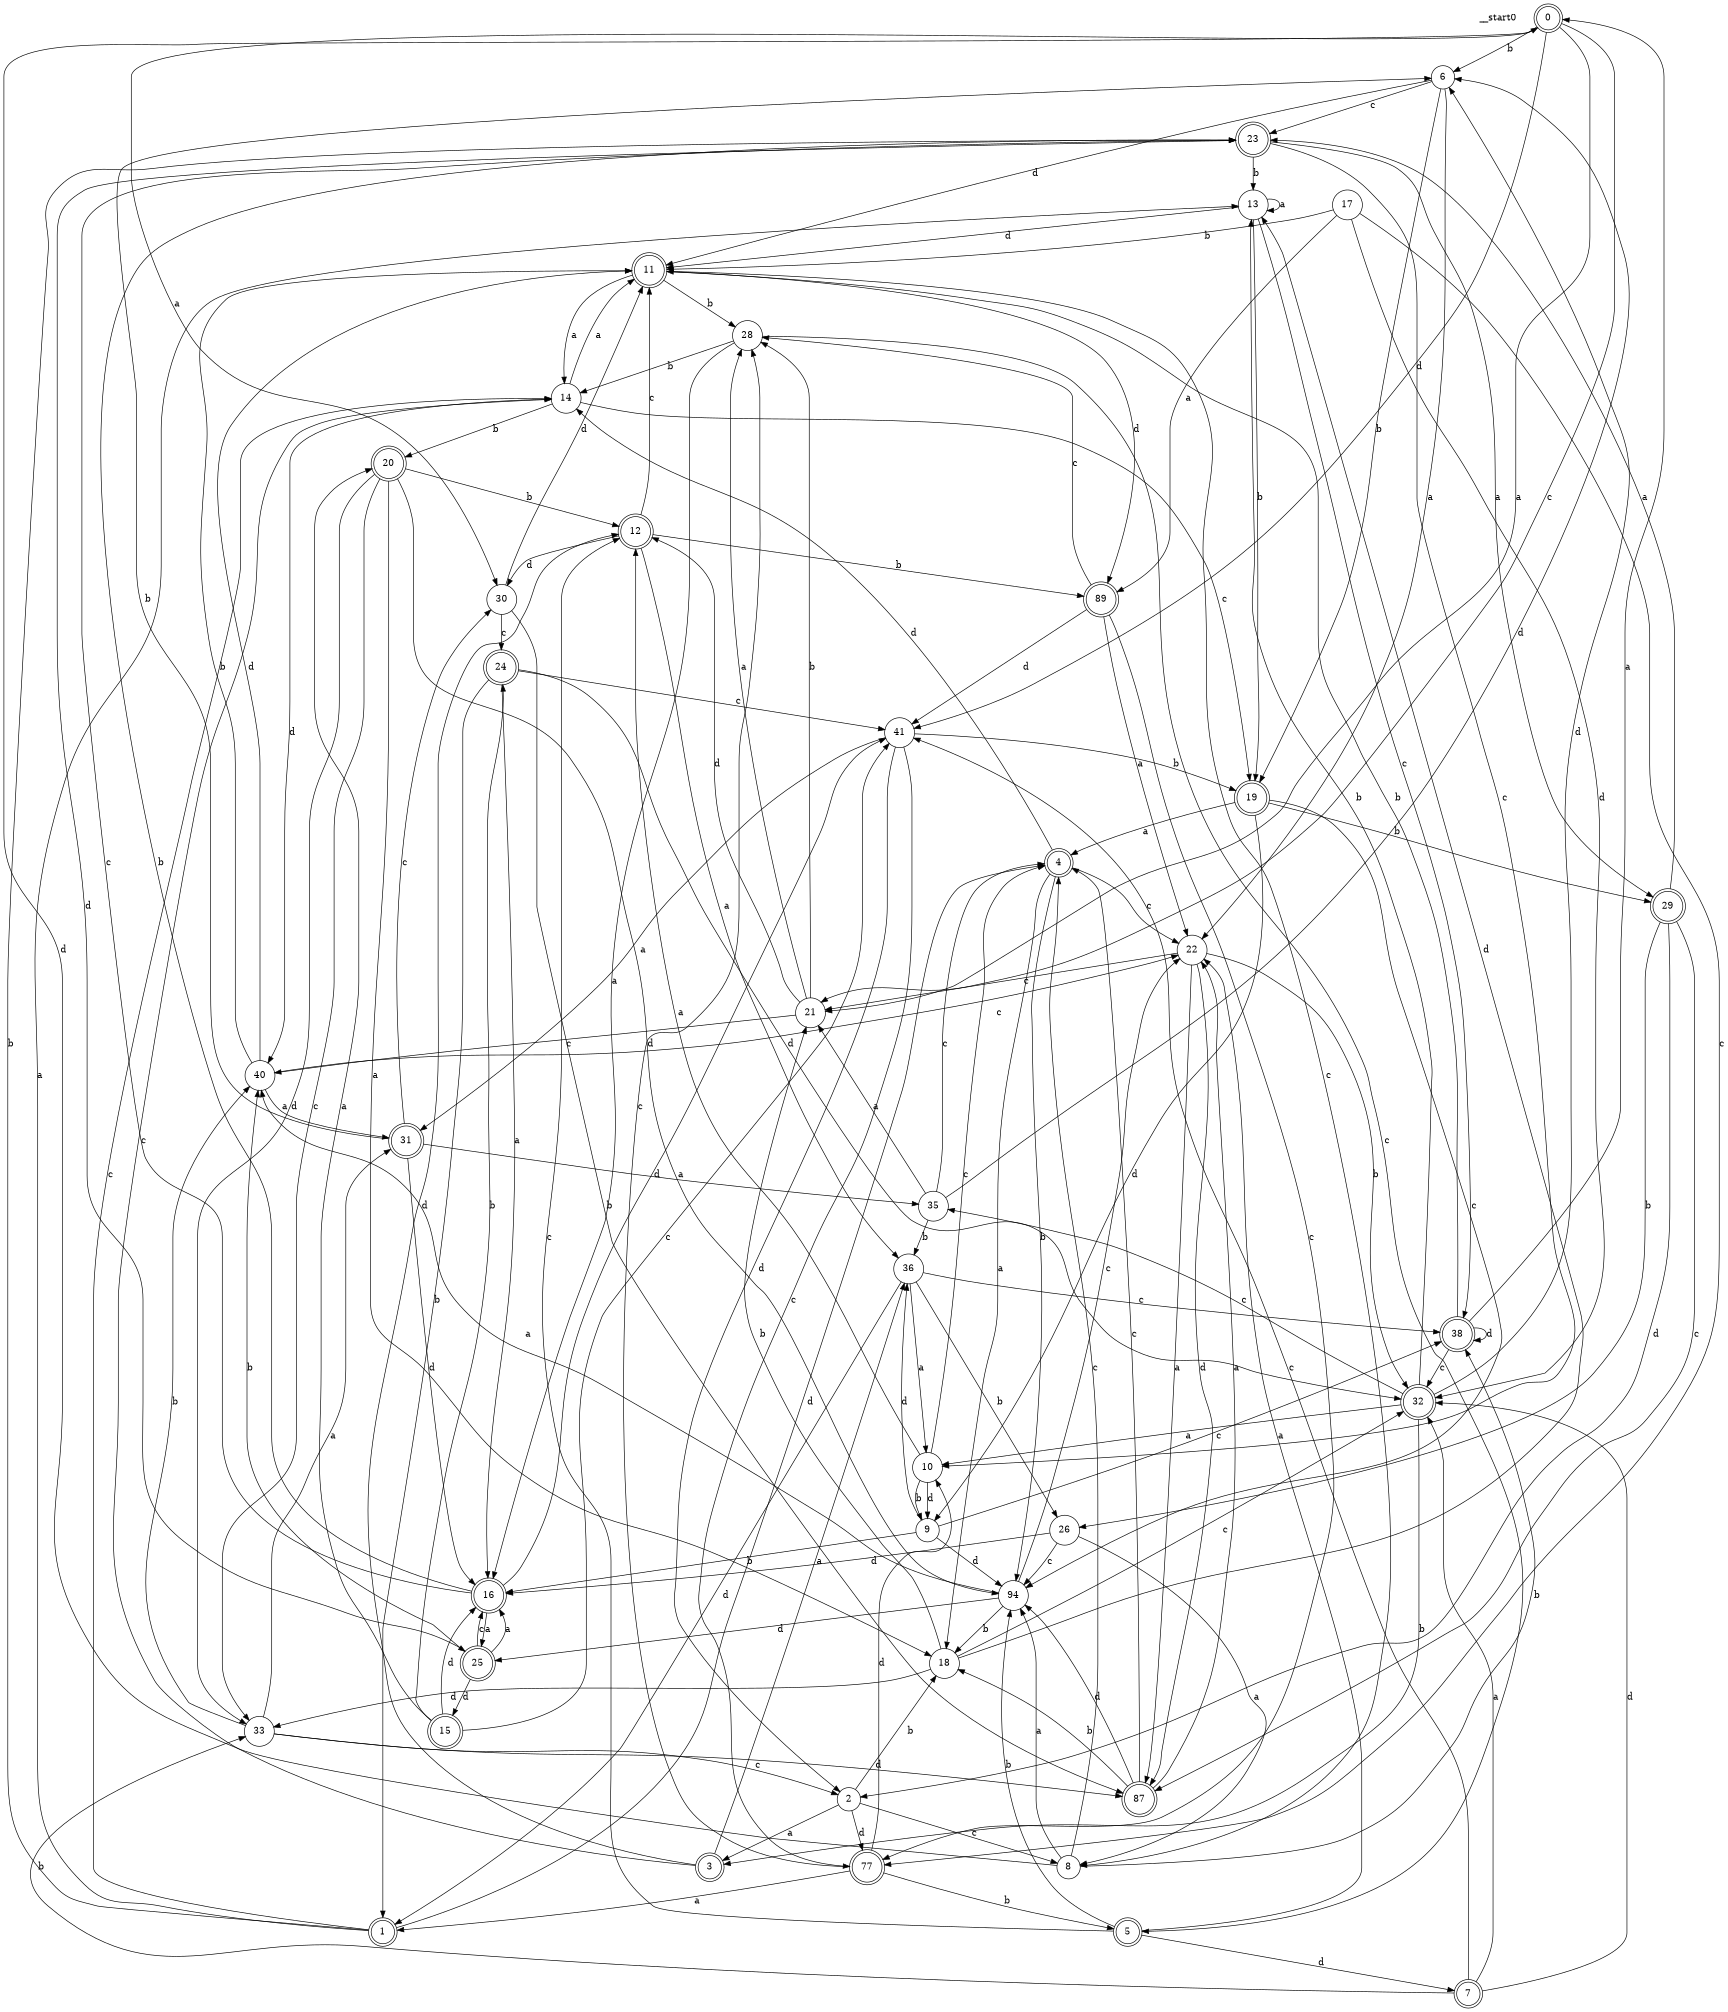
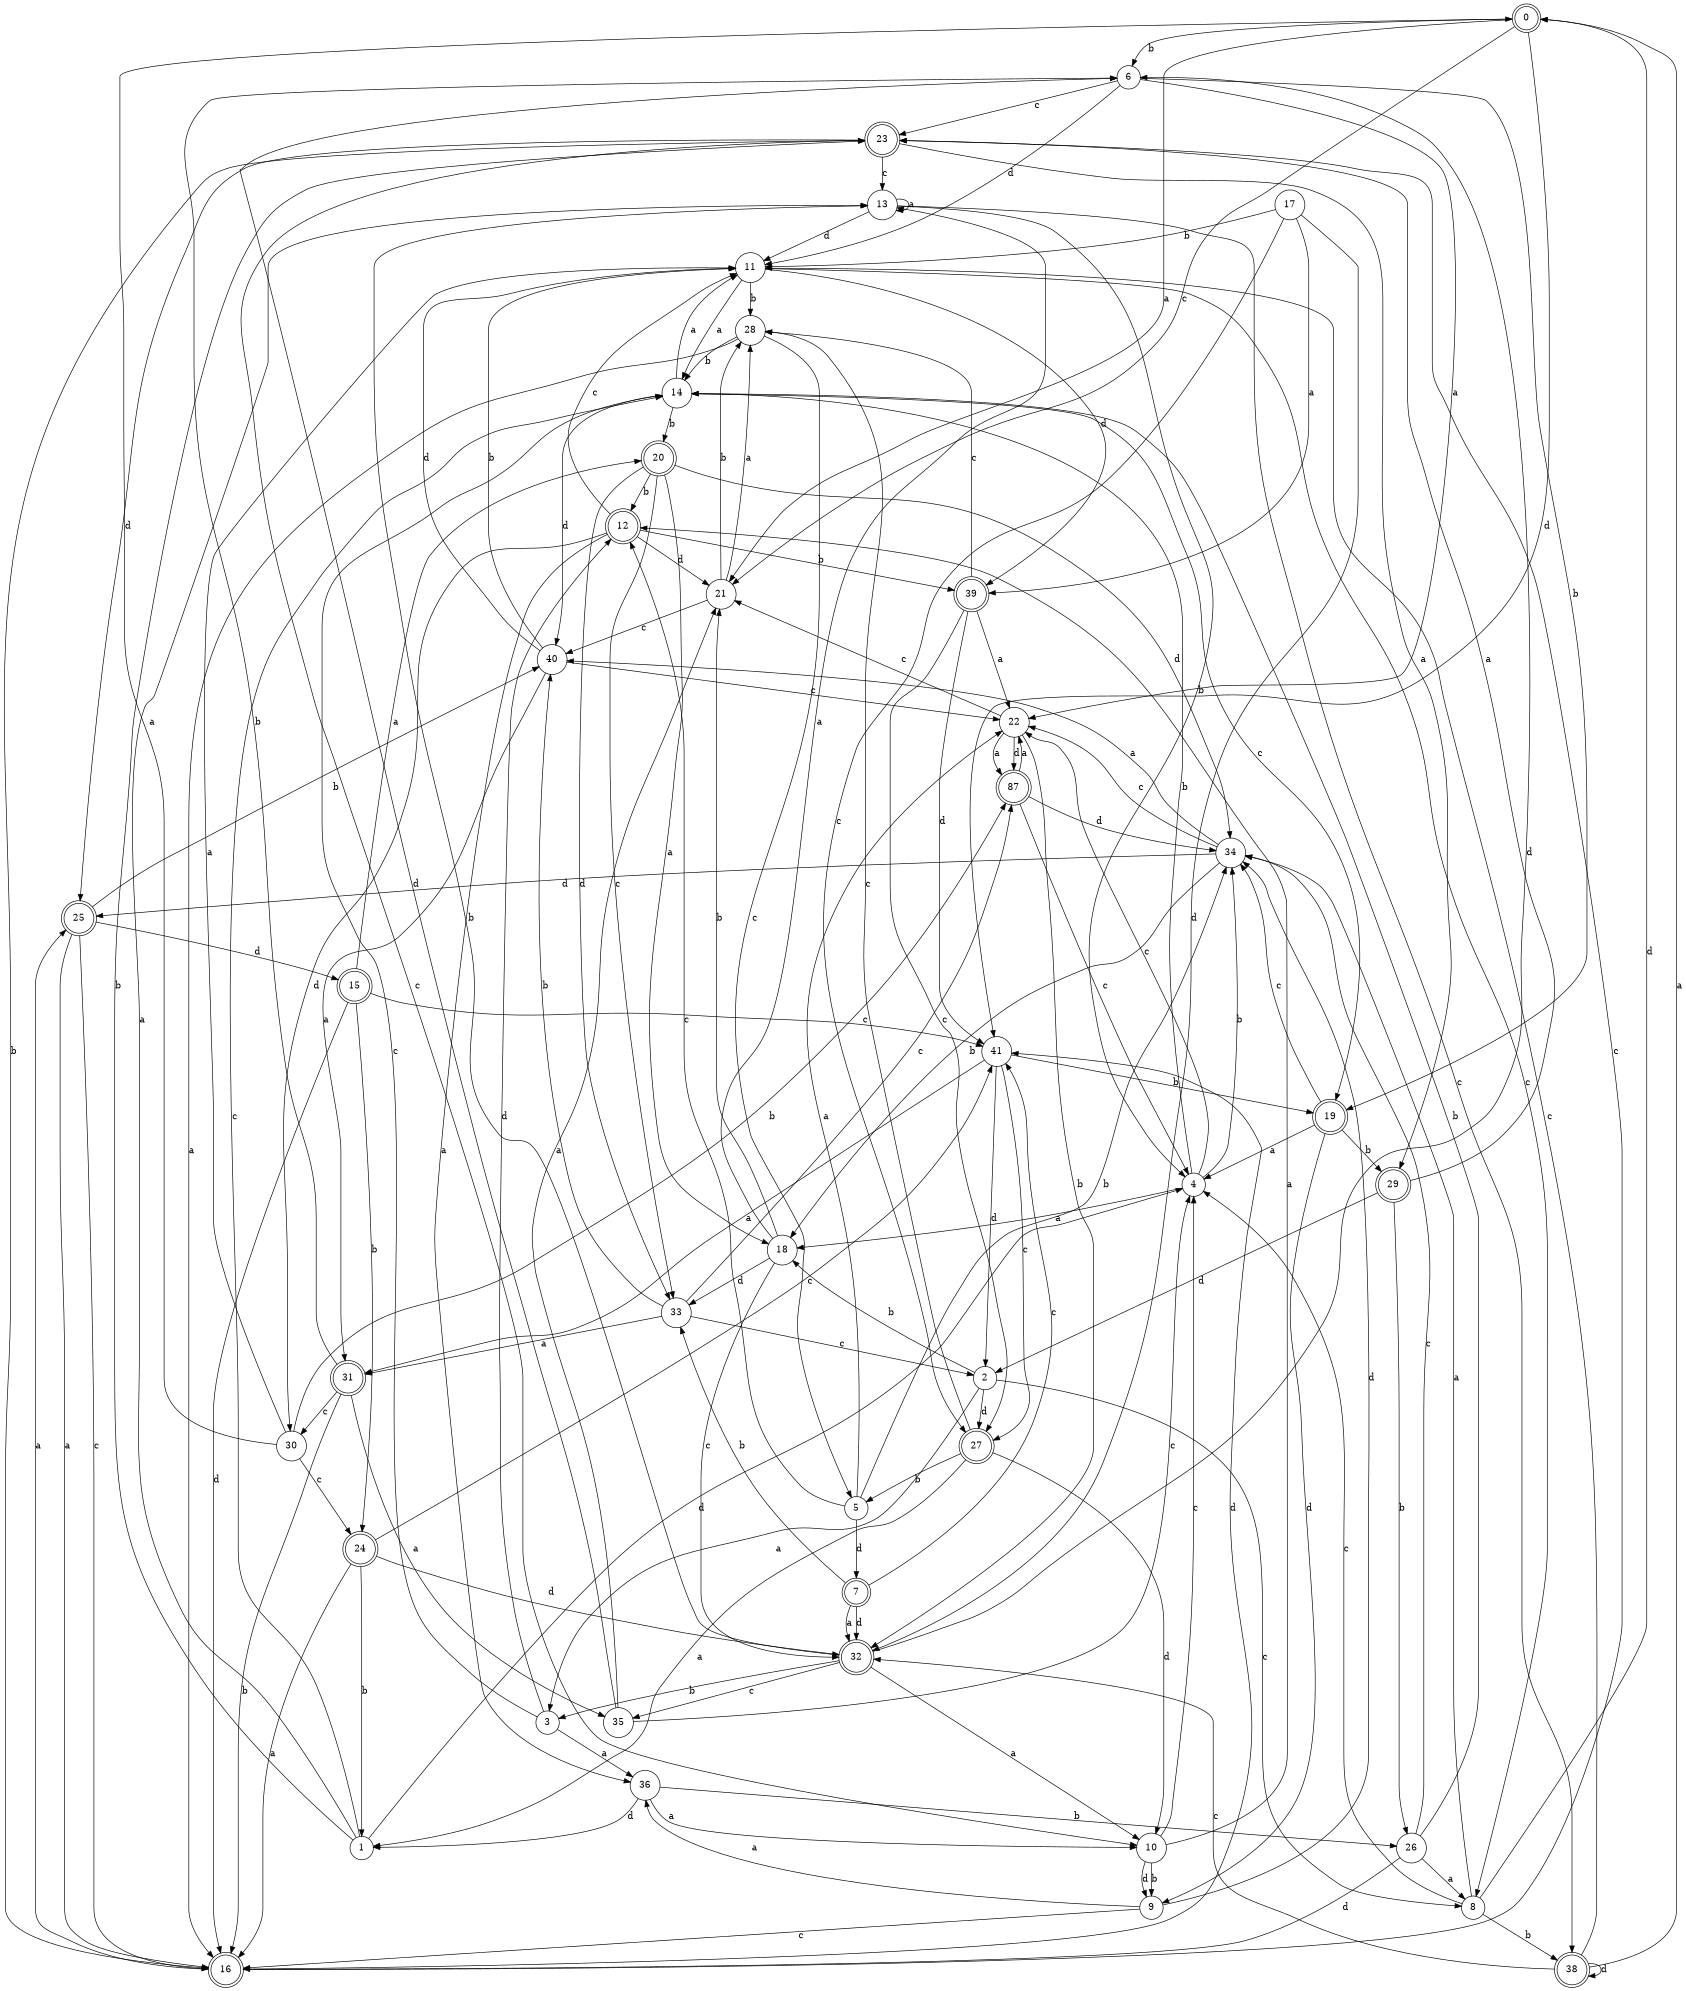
(1498, 18) -> none
(491, 37) -> (120, 107)
(1256, 174) -> (885, 174)
(649, 270) -> (750, 268)
(584, 430) -> (210, 853)
(1257, 497) -> (1211, 626)
(1101, 599) -> (971, 594)
(914, 633) -> (1185, 788)
(714, 767) -> (670, 559)
(1398, 798) -> (1550, 1117)
(1059, 863) -> (1194, 1185)
none -> (1369, 899)
(1487, 950) -> (820, 722)
(922, 1235) -> none
(1165, 1307) -> none
(432, 1368) -> (245, 1691)
(905, 1402) -> (755, 1848)
(1626, 1435) -> none
(1189, 1442) -> none
(750, 1562) -> (801, 1936)
(1013, 1596) -> (1231, 853)
(1052, 1720) -> none
(879, 1765) -> (921, 1052)
(710, 1867) -> (548, 1723)
(867, 1867) -> (977, 1446)
(383, 1932) -> (362, 1848)
(1128, 1932) -> (856, 1508)
